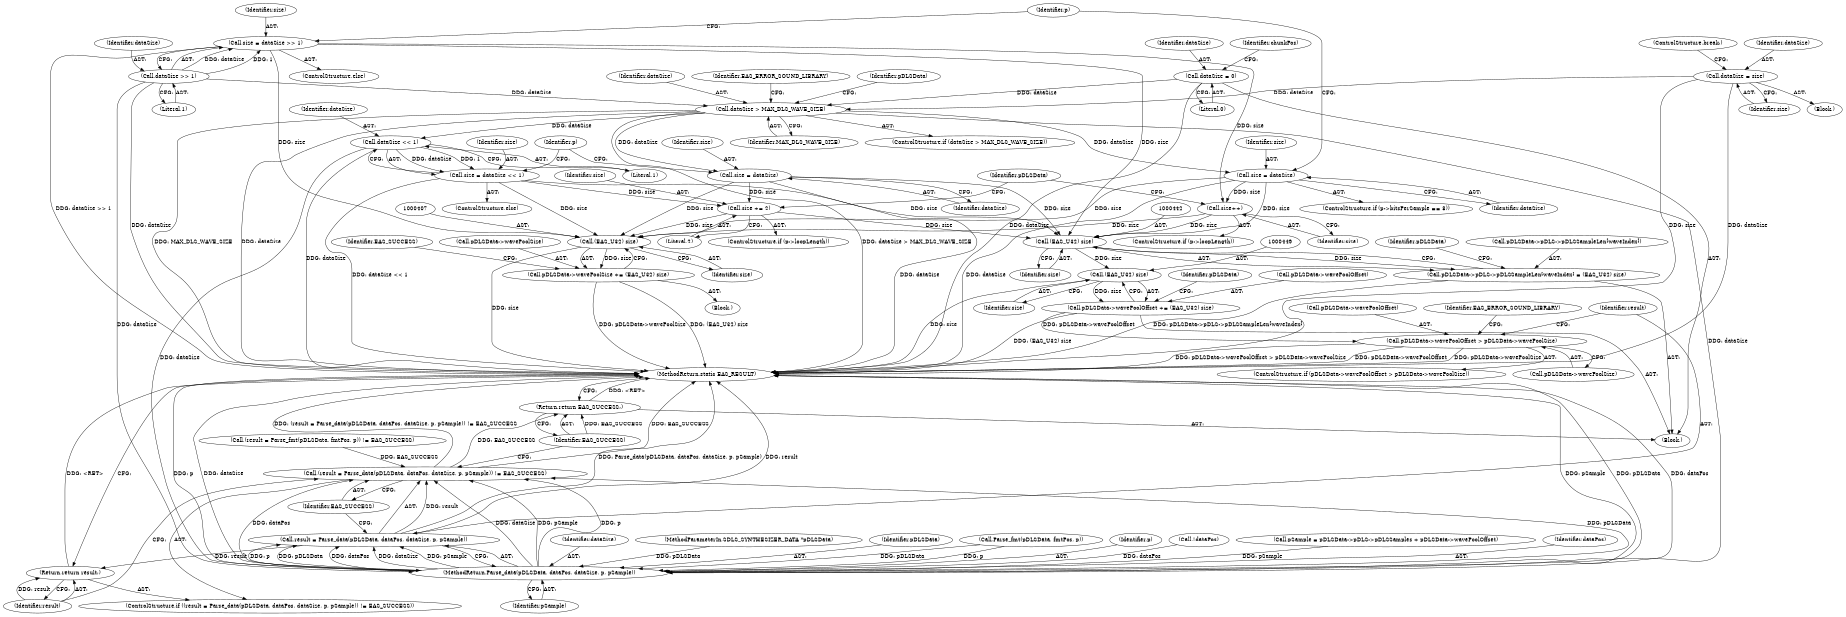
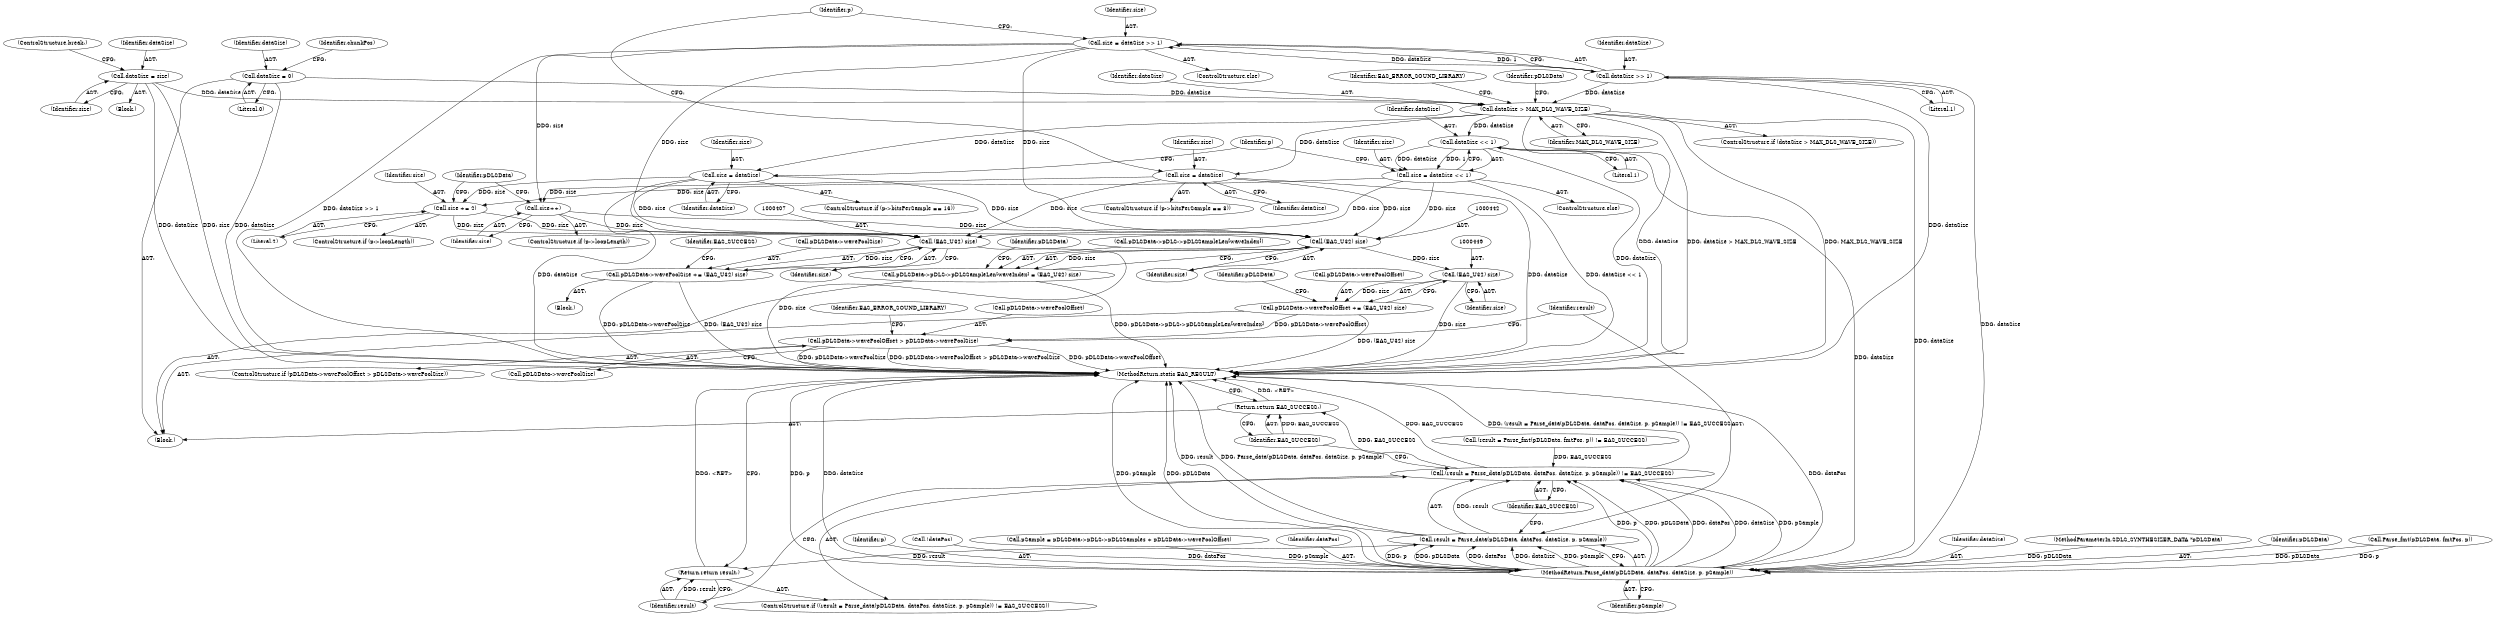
none -> (889, 209)
